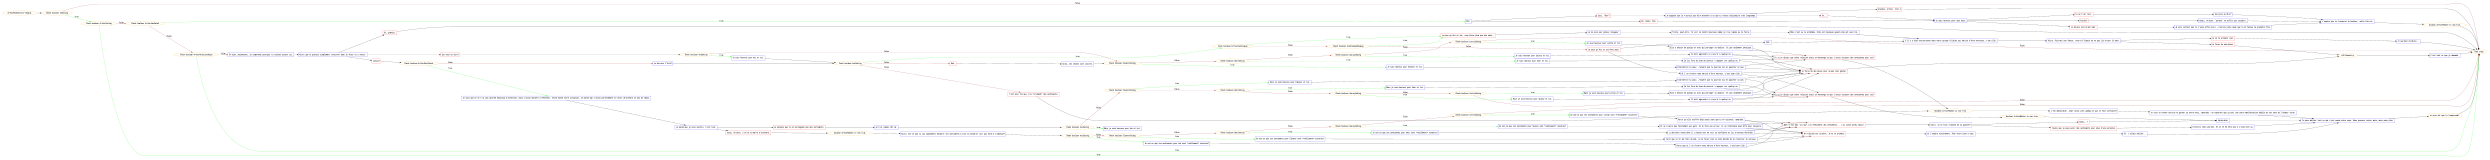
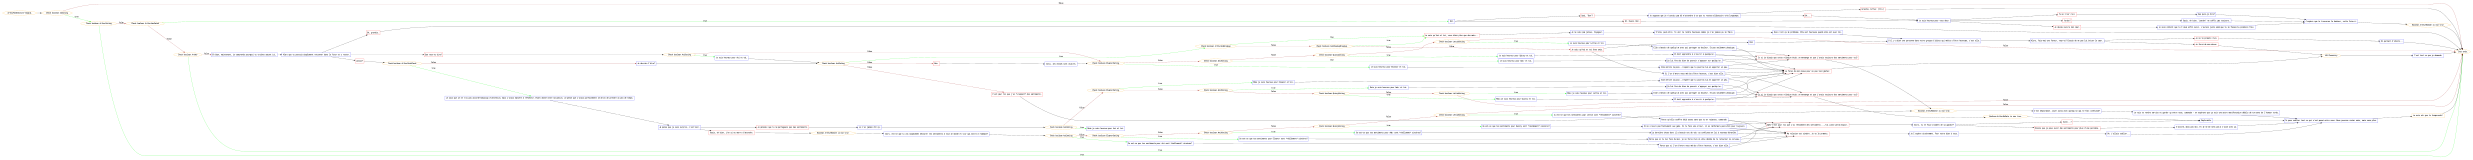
(196, 55) -> (188, 55)
